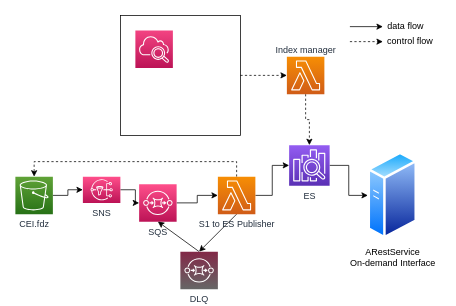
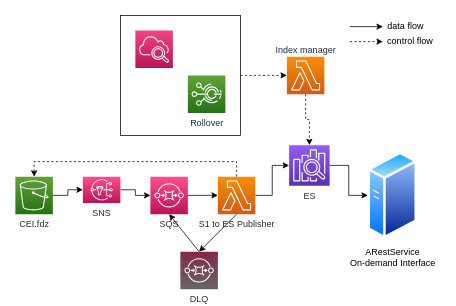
none -> (207, 94)
(158, 203) -> (169, 195)
